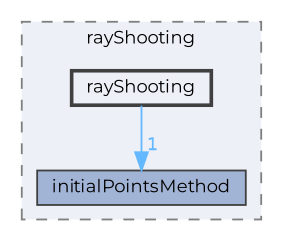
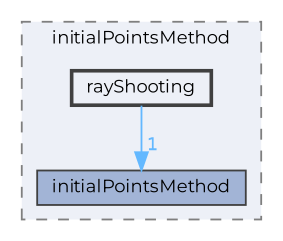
(141, 39) -> (141, 39)
